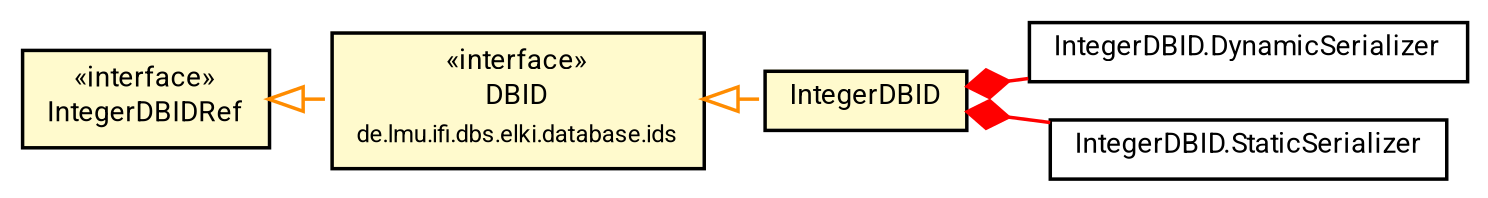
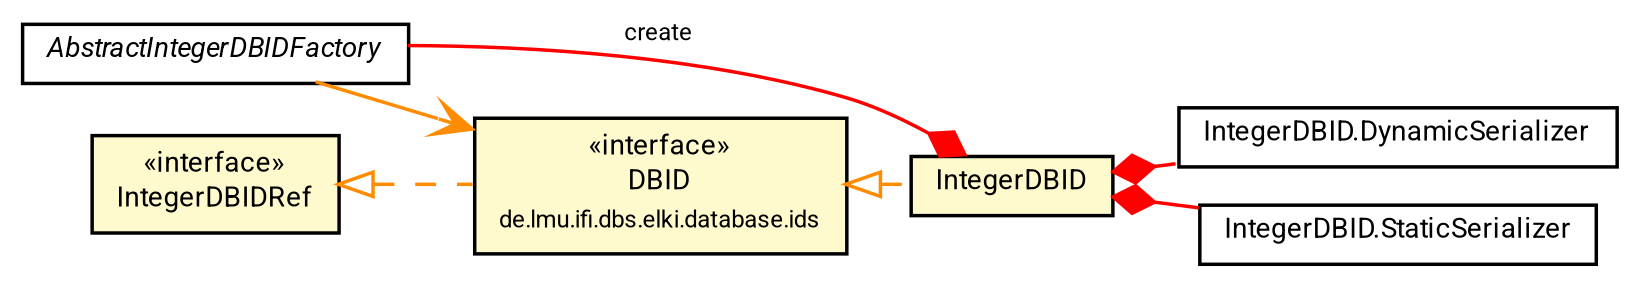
none -> (214, 52)
